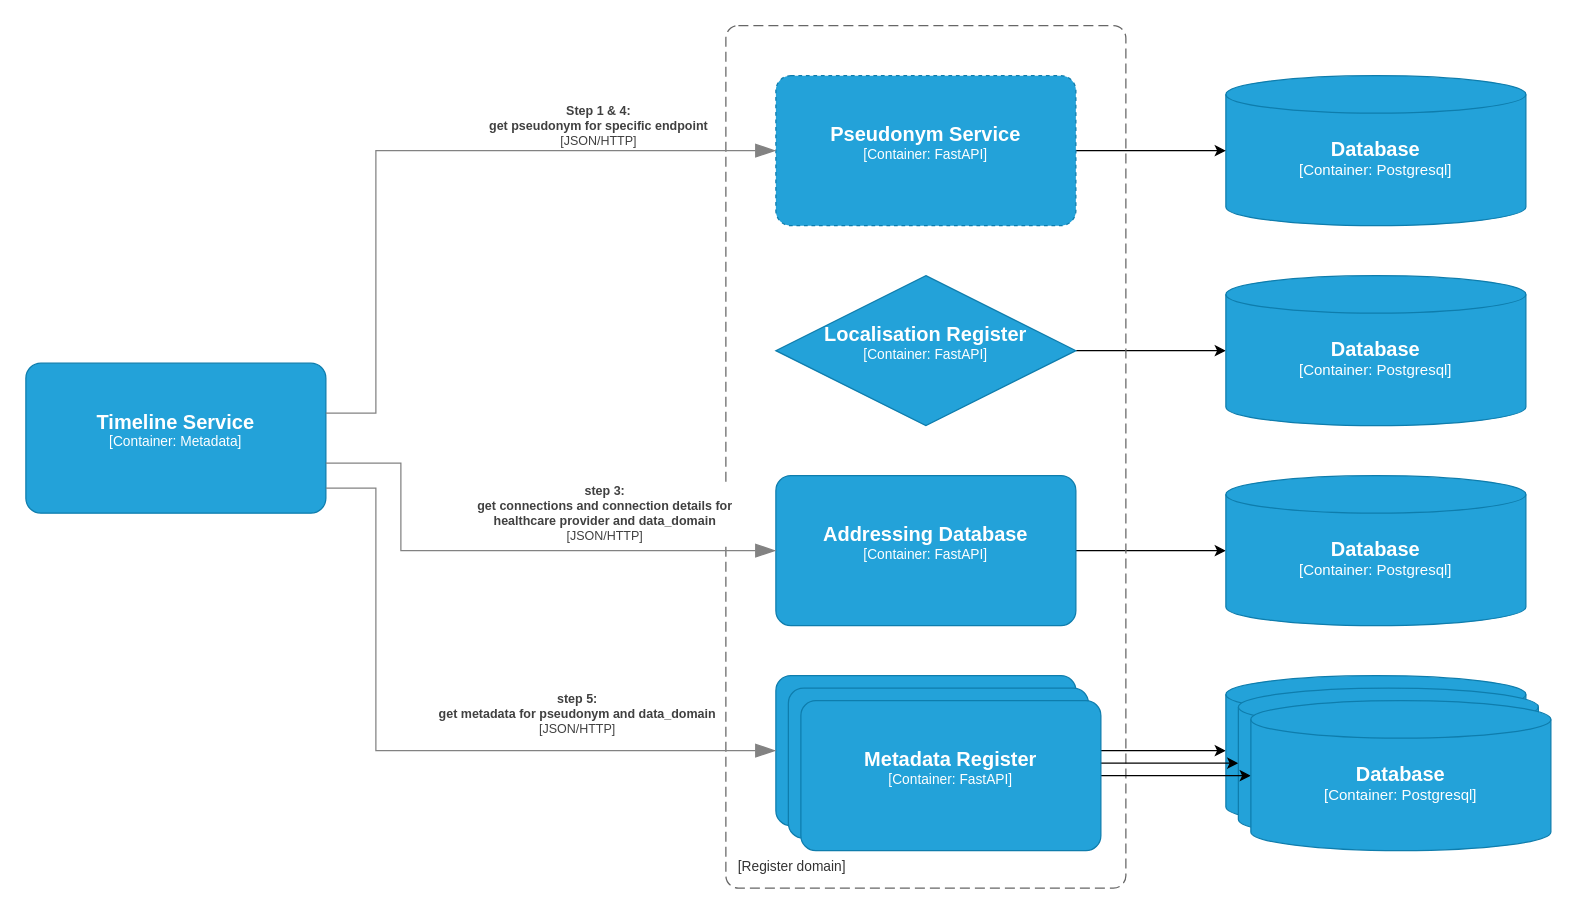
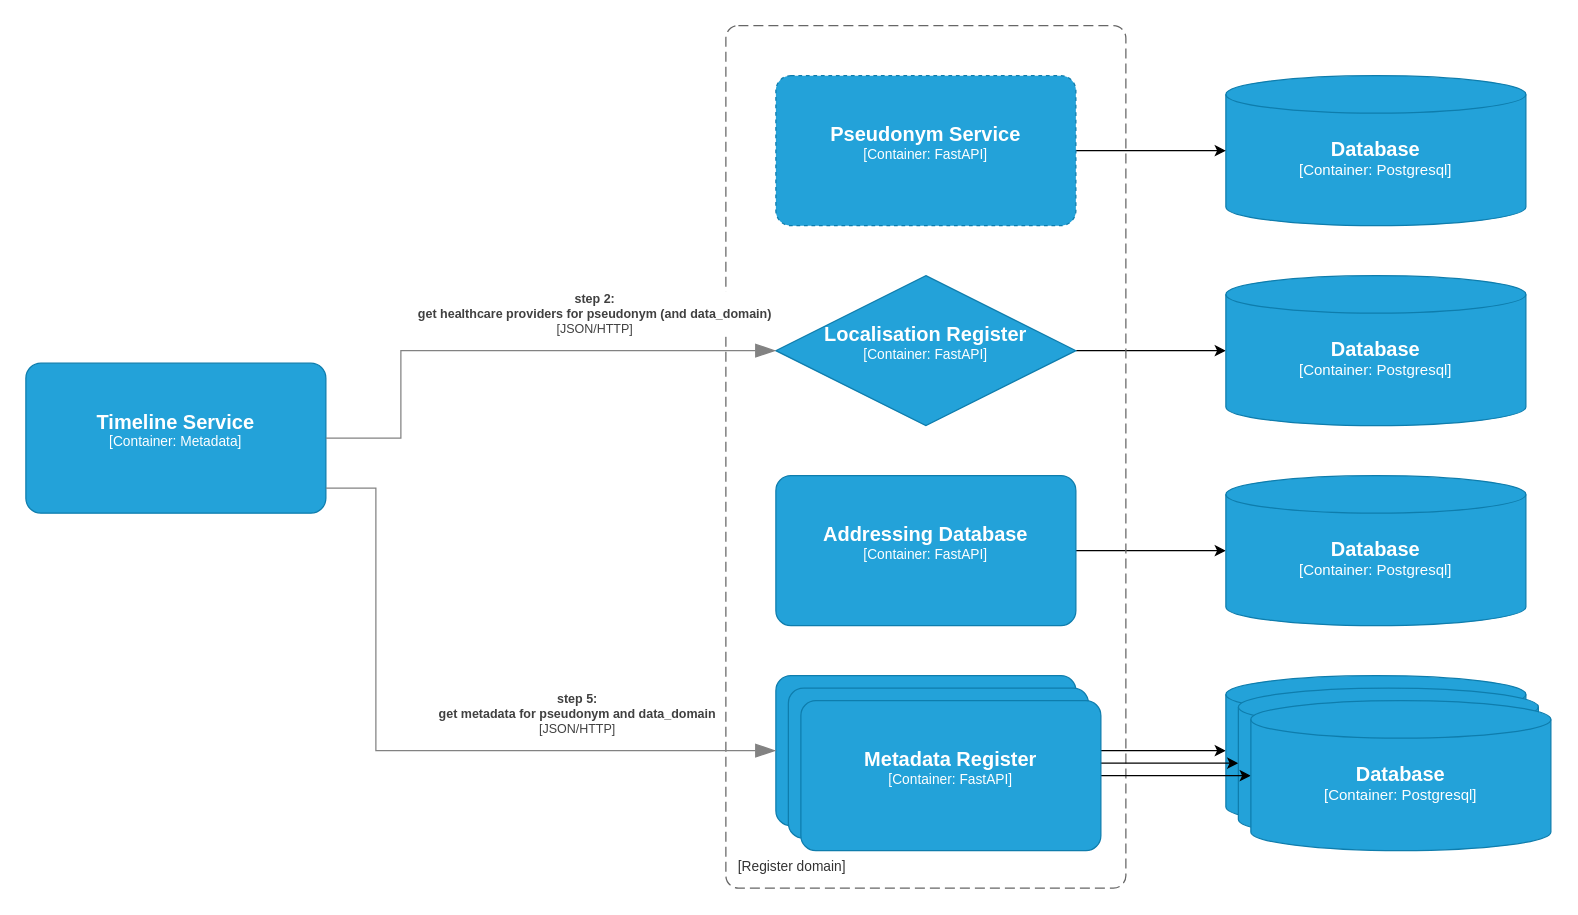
(409, 151) -> none
none -> (497, 351)
(497, 551) -> none
